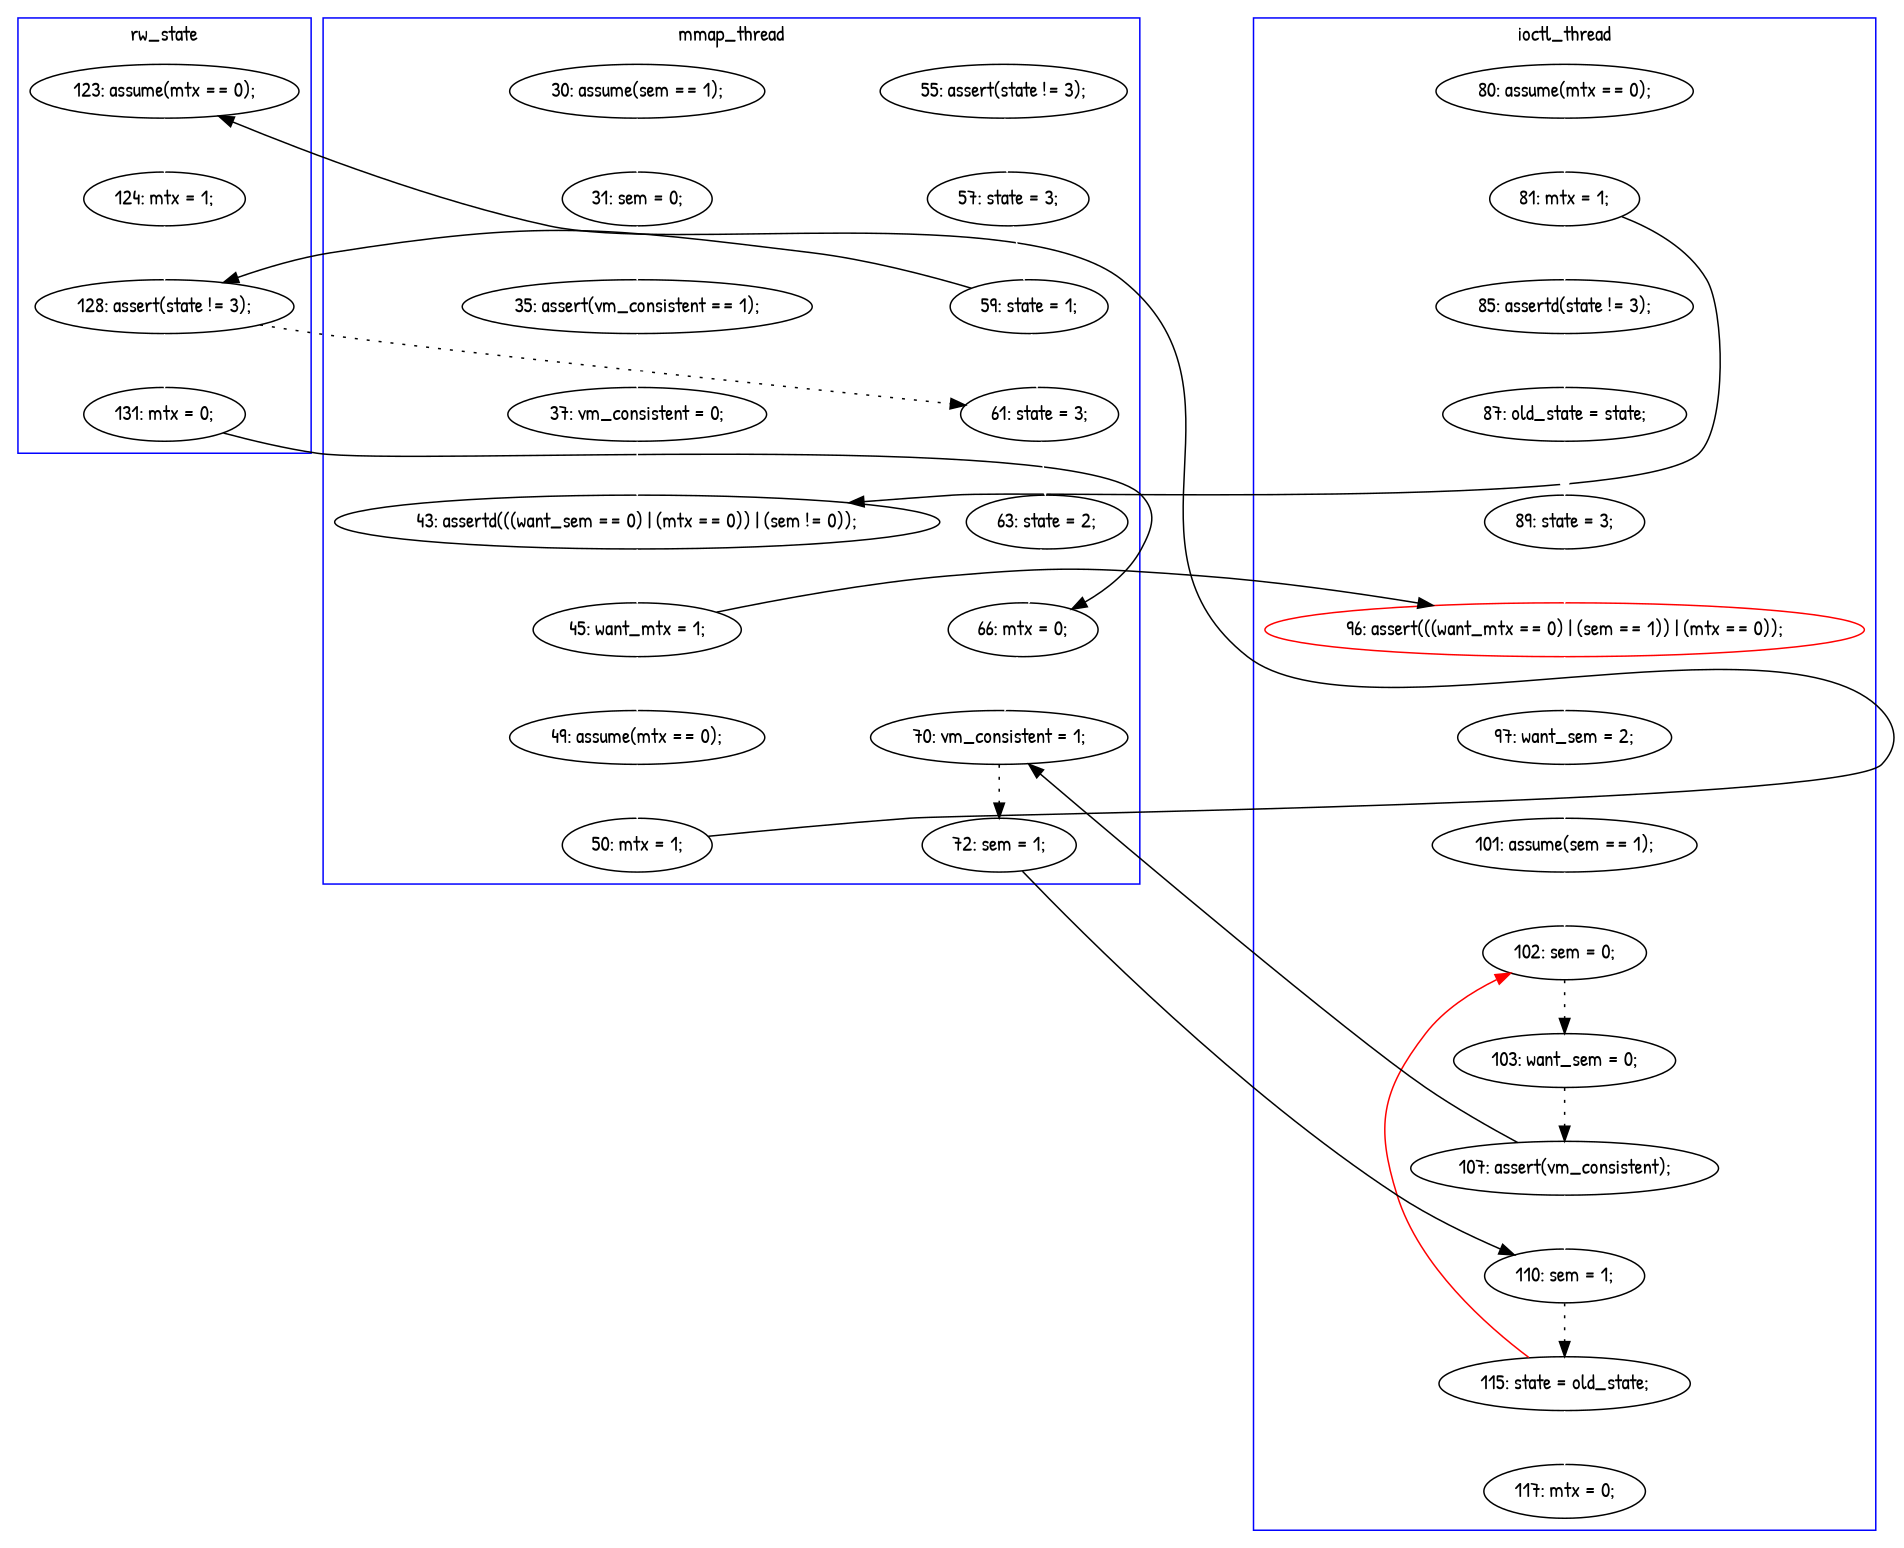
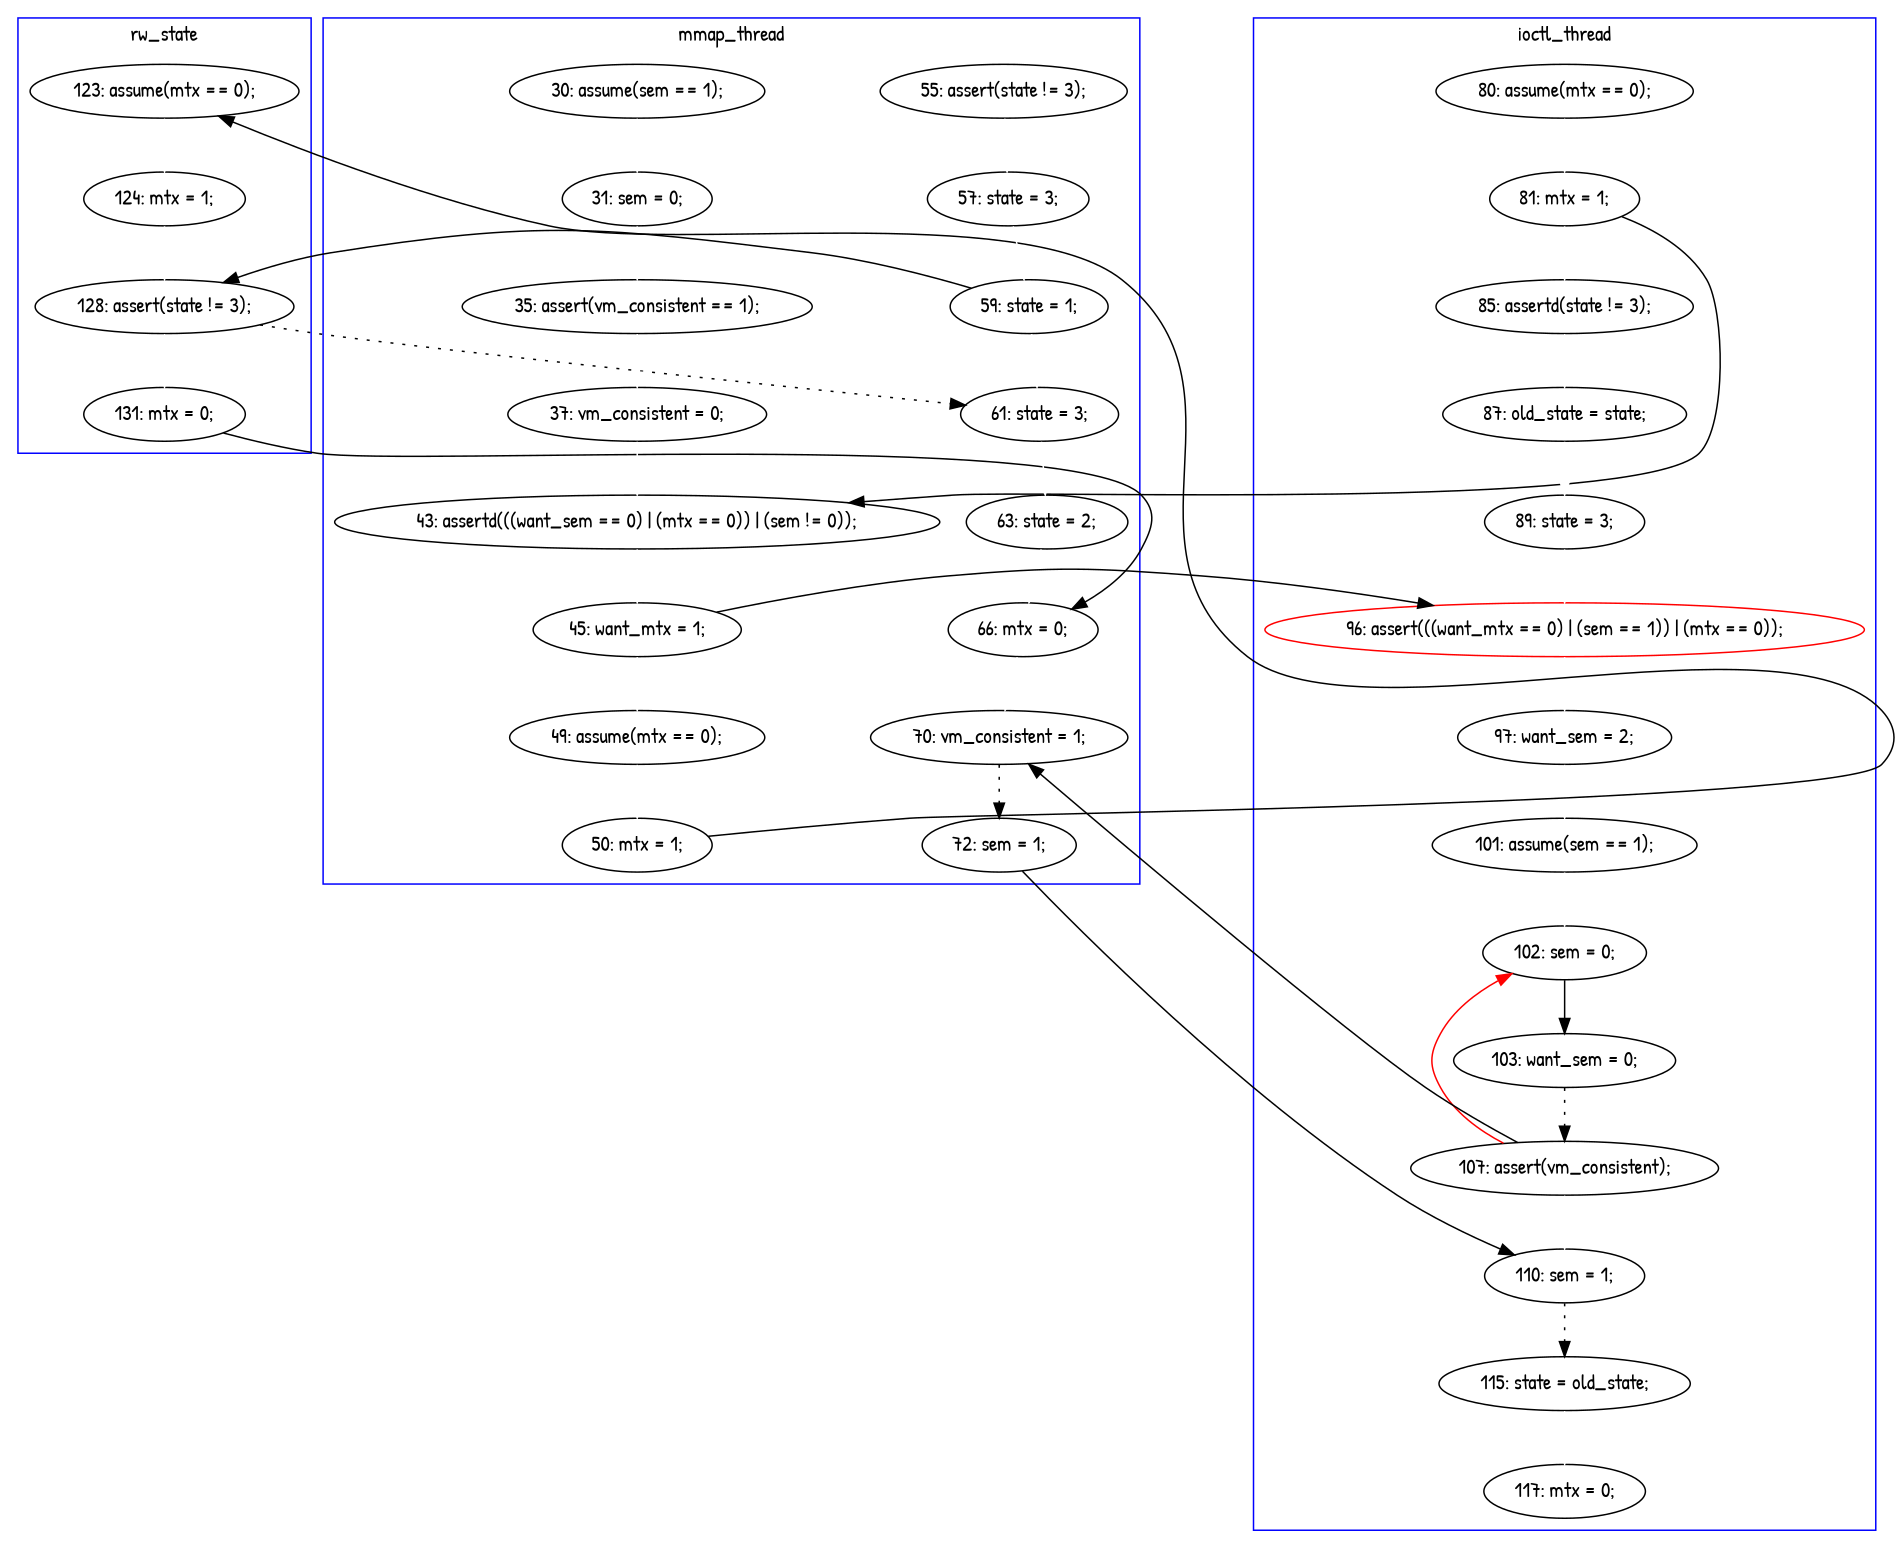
(1565, 999) -> (1565, 999)
(1390, 1171) -> (1432, 1064)
